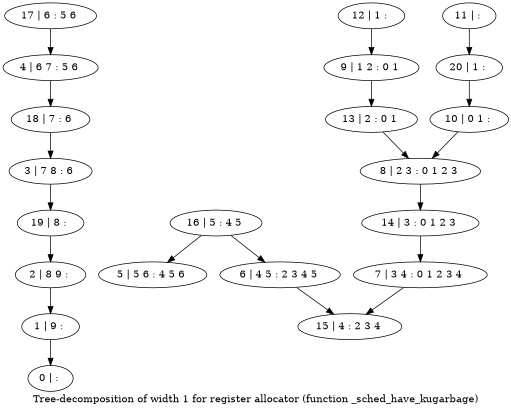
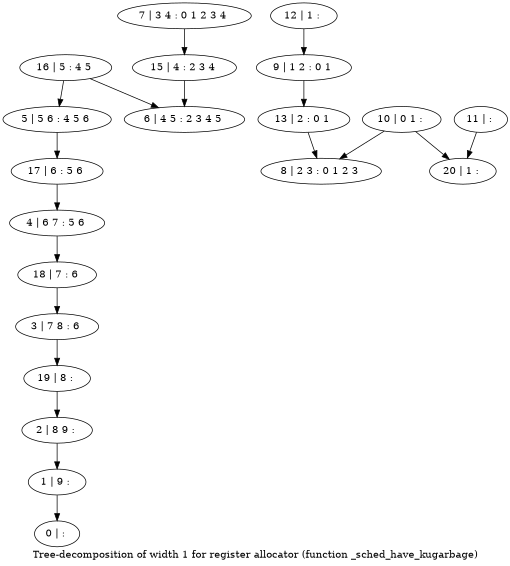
(469, 90) -> (430, 143)
none -> (57, 142)
(420, 223) -> none
(312, 299) -> (184, 90)
